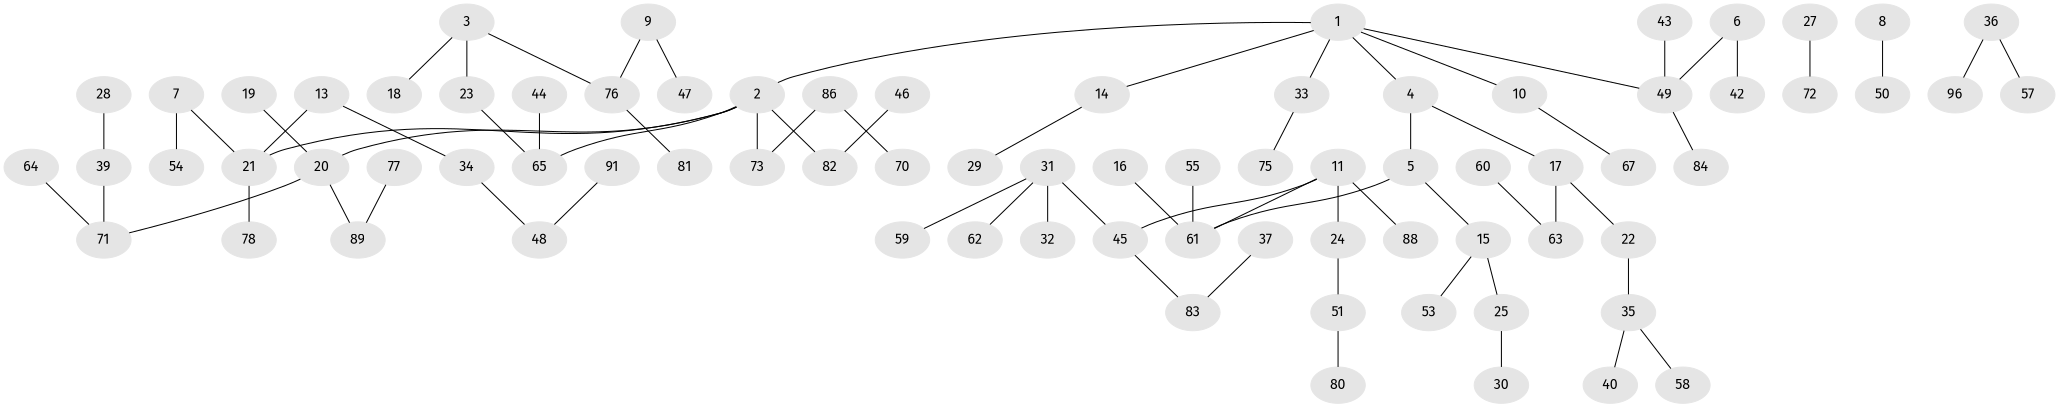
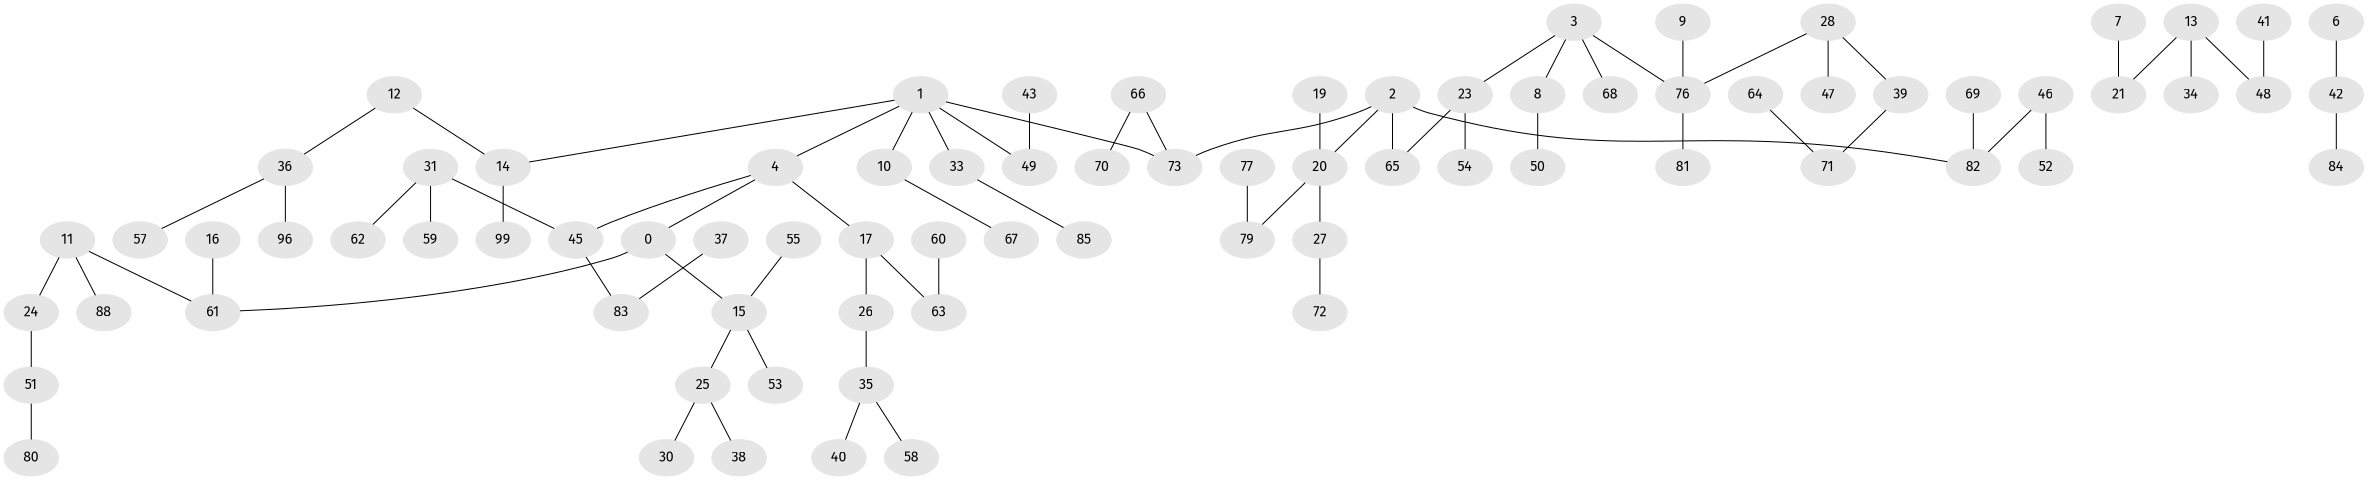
(1042, 34) -> (1050, 127)
(1701, 58) -> none
none -> (1756, 58)
(667, 59) -> (1828, 59)
none -> (1556, 59)
none -> (394, 95)
(394, 95) -> (1610, 95)
(539, 95) -> none
(830, 95) -> (1138, 95)
none -> (1973, 95)
(420, 129) -> none
(176, 131) -> (1465, 131)
(1683, 131) -> (2336, 131)
(612, 167) -> (2264, 22)
(975, 167) -> (503, 240)
(1265, 167) -> (1084, 240)
(1411, 167) -> (648, 240)
none -> (2046, 167)
(503, 204) -> (2227, 58)
(1193, 204) -> (766, 276)
(1229, 204) -> (673, 200)
(216, 209) -> (1320, 204)
(249, 240) -> none
(358, 240) -> (1247, 240)
(1048, 240) -> none
(1628, 240) -> (866, 313)
none -> (739, 458)
